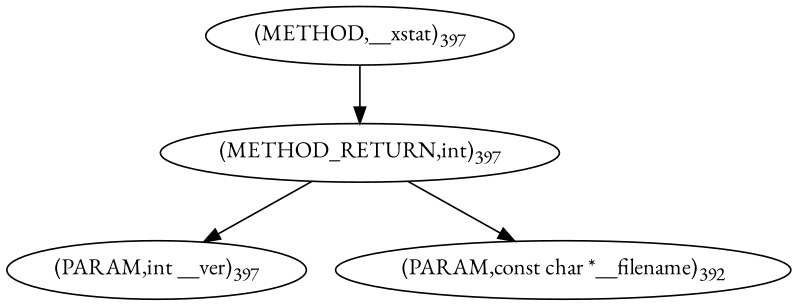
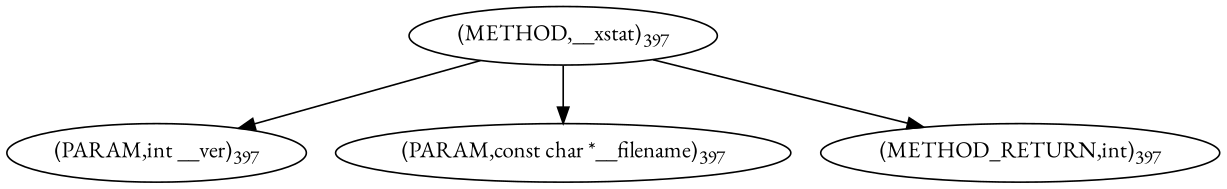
(454, 207) -> (563, 86)
(265, 208) -> (367, 92)
(712, 268) -> (712, 150)
